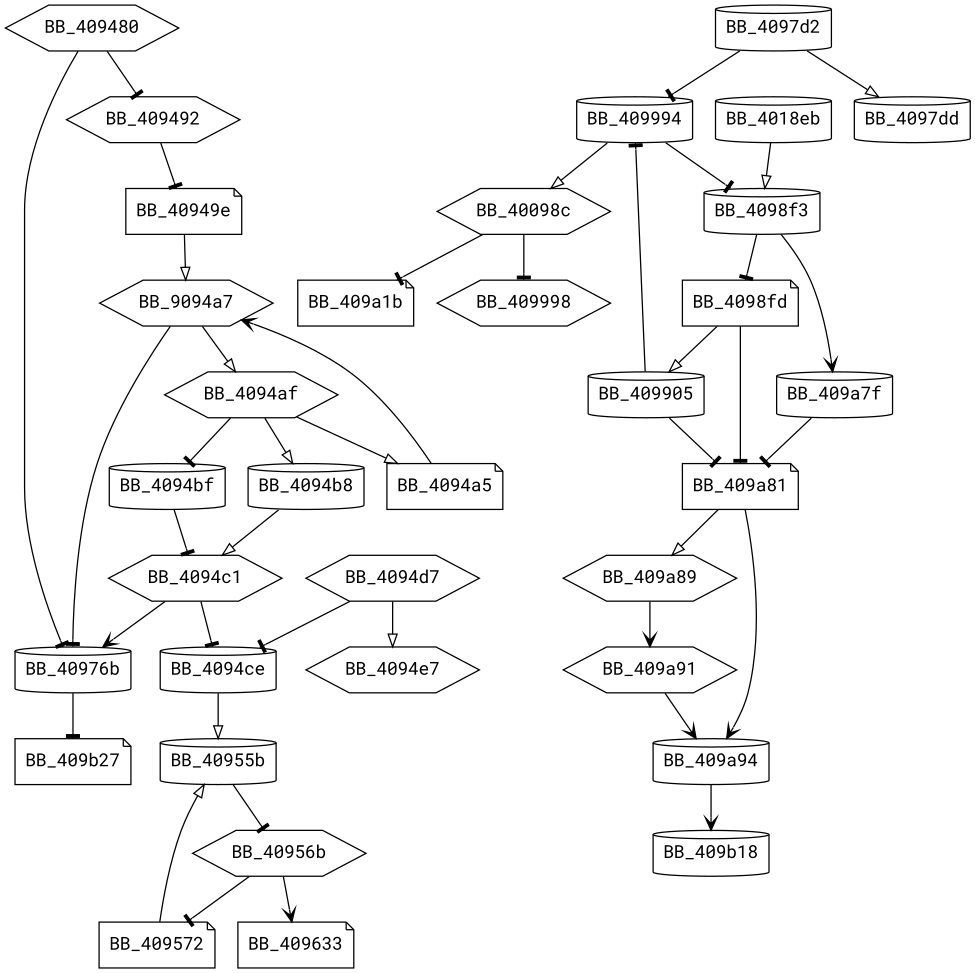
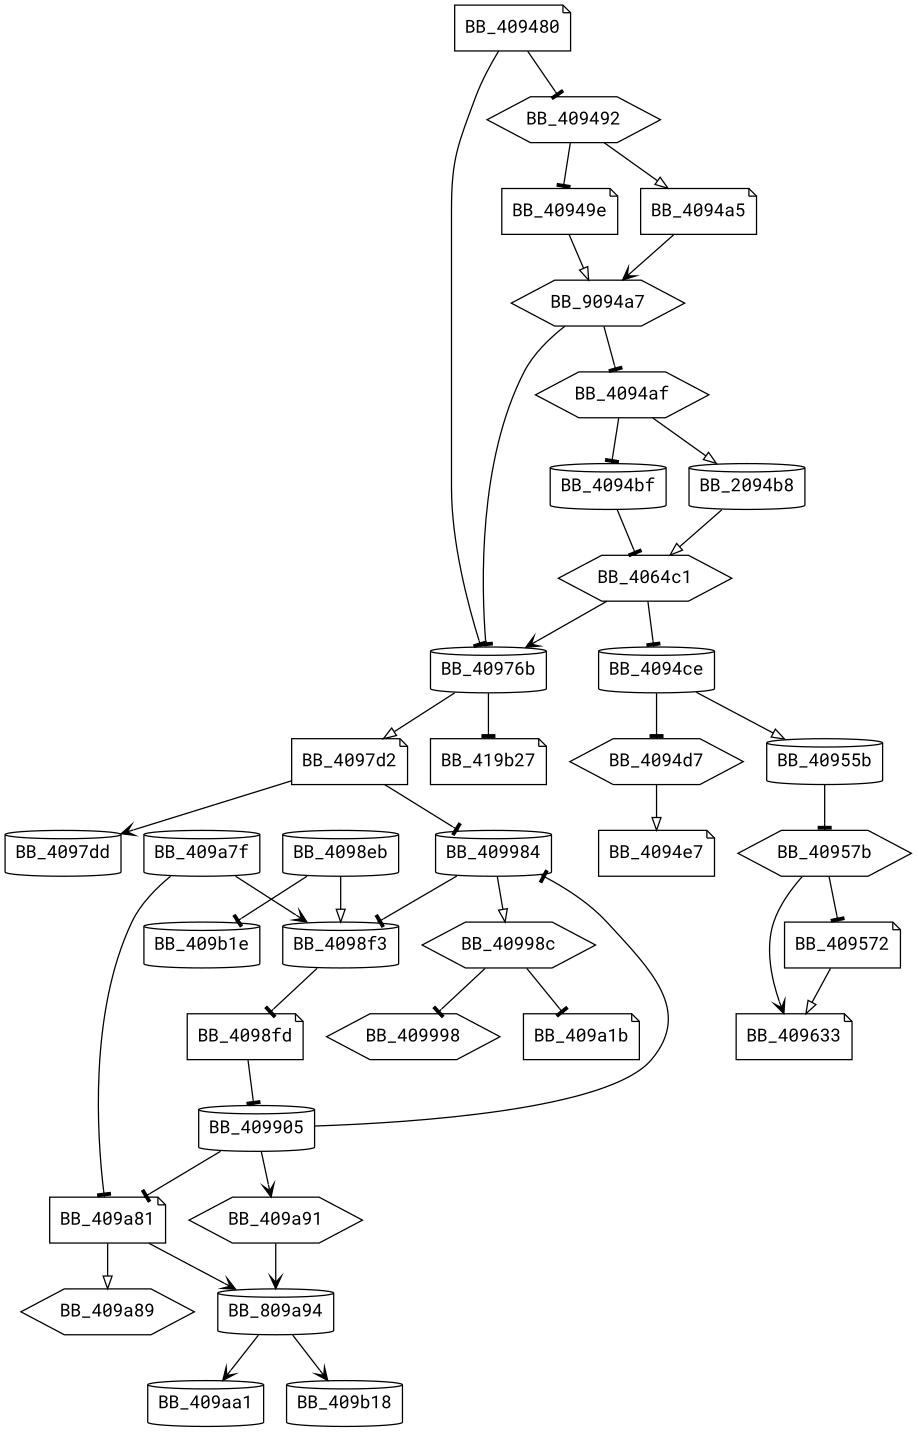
(92, 28) -> (513, 28)
(773, 28) -> (350, 762)
(837, 70) -> (212, 805)
(635, 120) -> (494, 853)
(773, 120) -> (341, 853)
(524, 211) -> (509, 945)
(815, 293) -> (264, 895)
(215, 344) -> (609, 346)
(698, 345) -> (251, 1080)
(740, 392) -> none
(341, 438) -> (631, 162)
(306, 487) -> (747, 487)
(195, 578) -> (645, 578)
(650, 618) -> (265, 1168)
(308, 623) -> (657, 713)
(393, 670) -> (657, 853)
none -> (425, 712)
(73, 762) -> (488, 762)
(711, 762) -> (276, 1312)
(279, 853) -> (825, 853)
(173, 857) -> (821, 985)
none -> (202, 945)
none -> (206, 1404)
